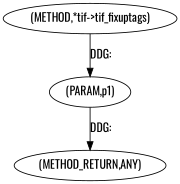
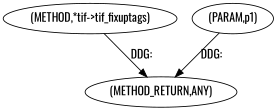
(90, 51) -> (122, 52)
